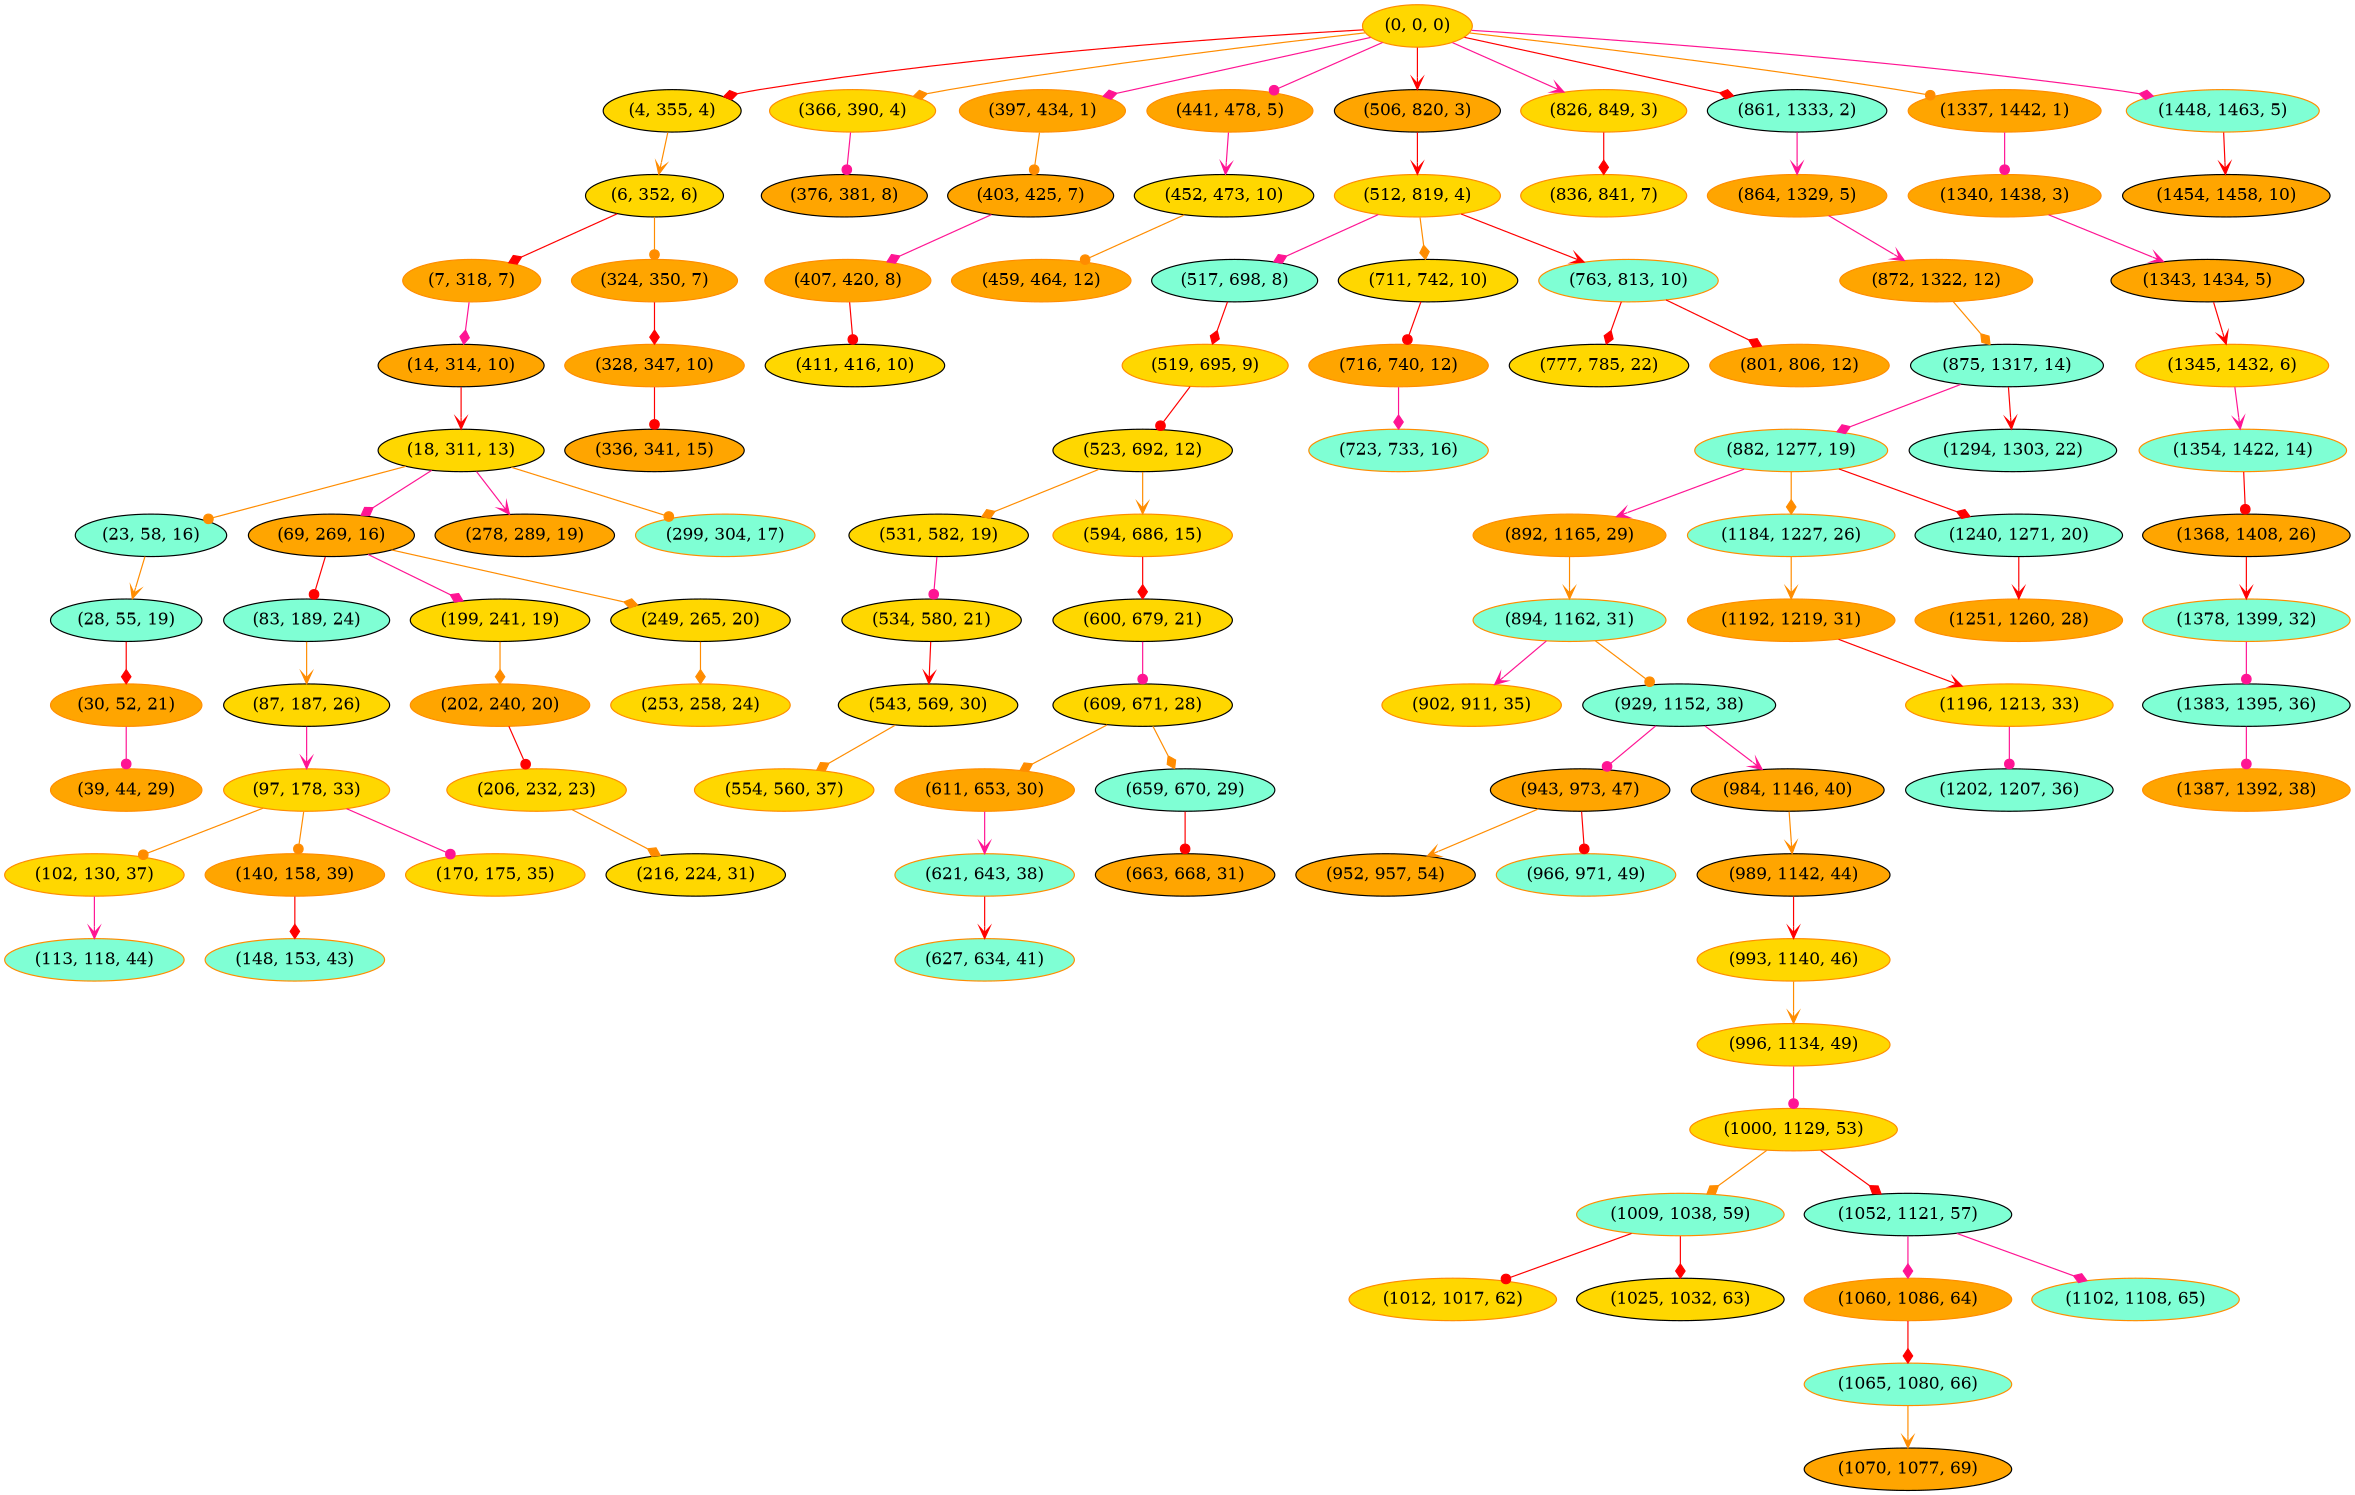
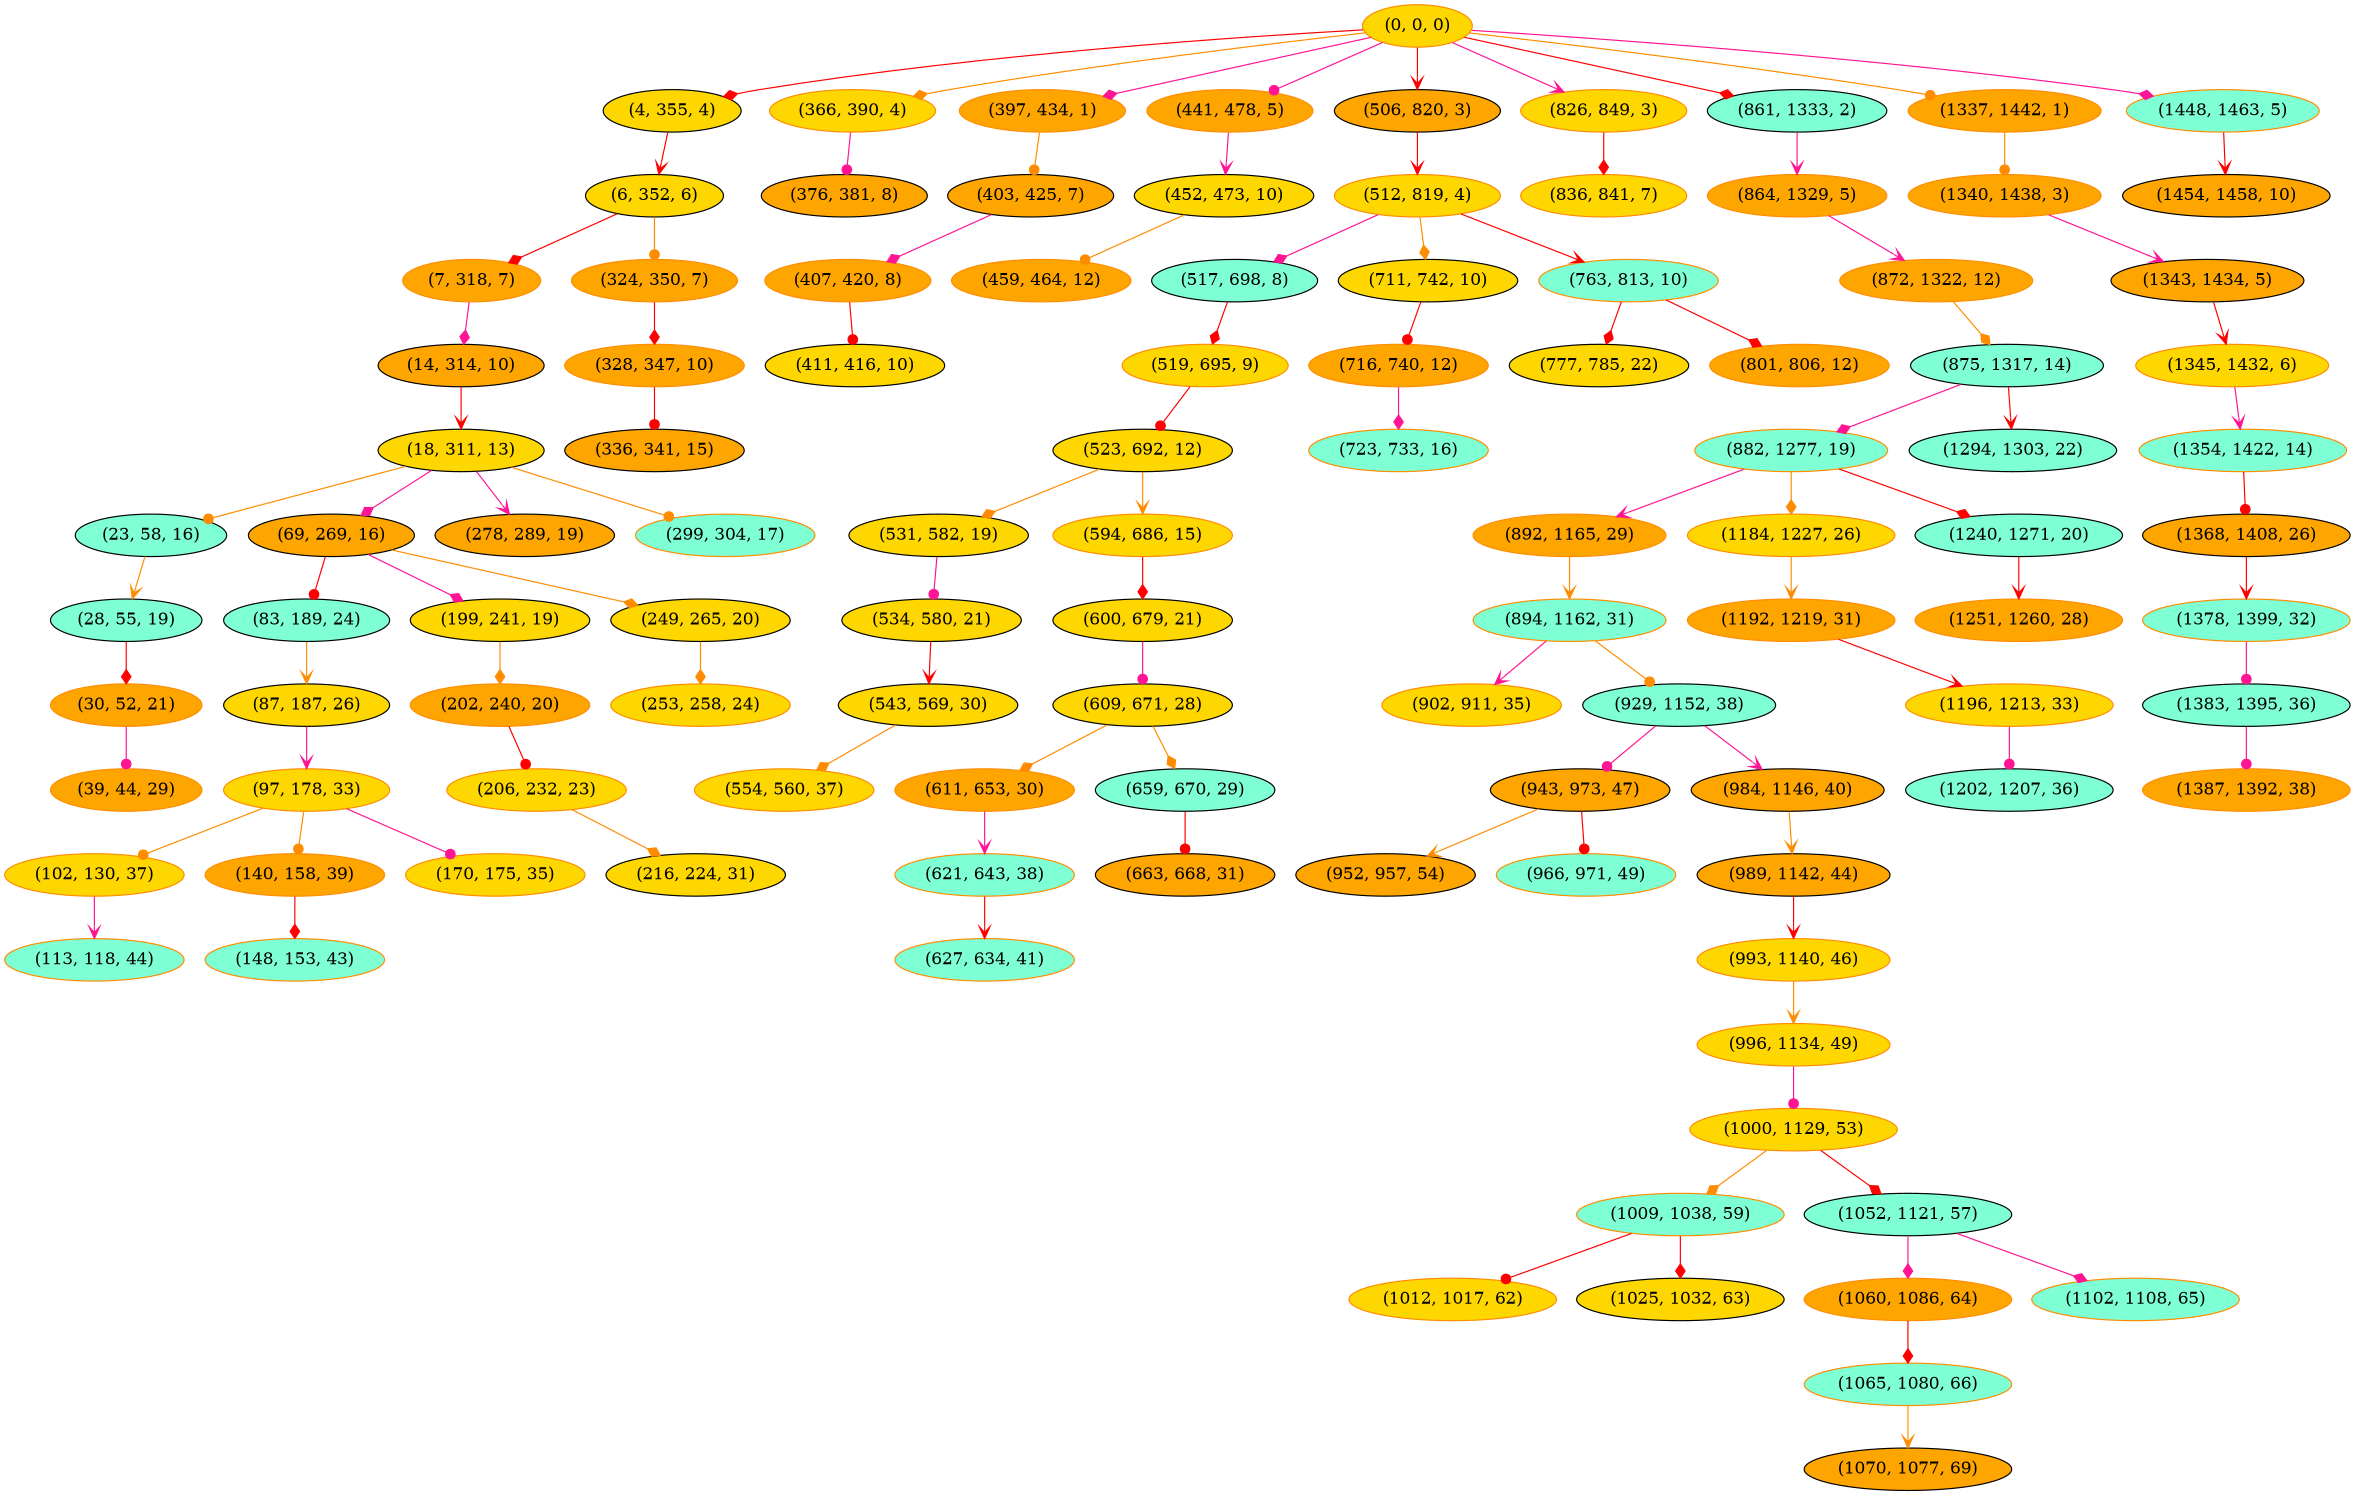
(665, 148) -> (665, 148)
(2005, 149) -> (2005, 149)
(1791, 535) -> (1791, 535)
